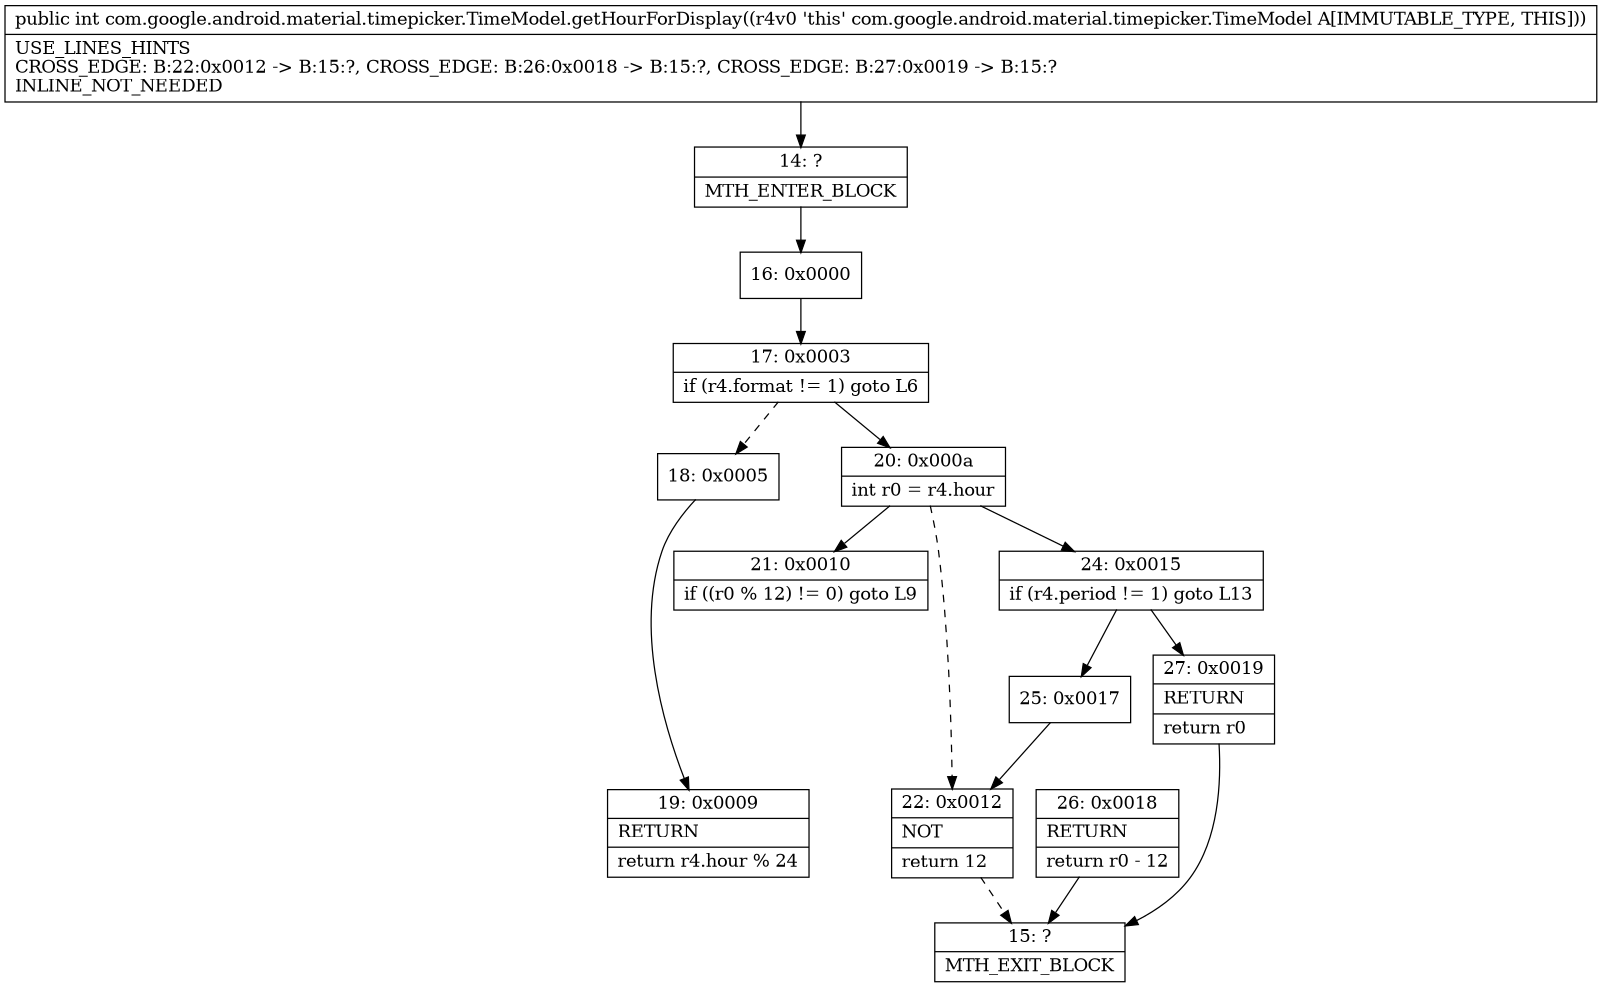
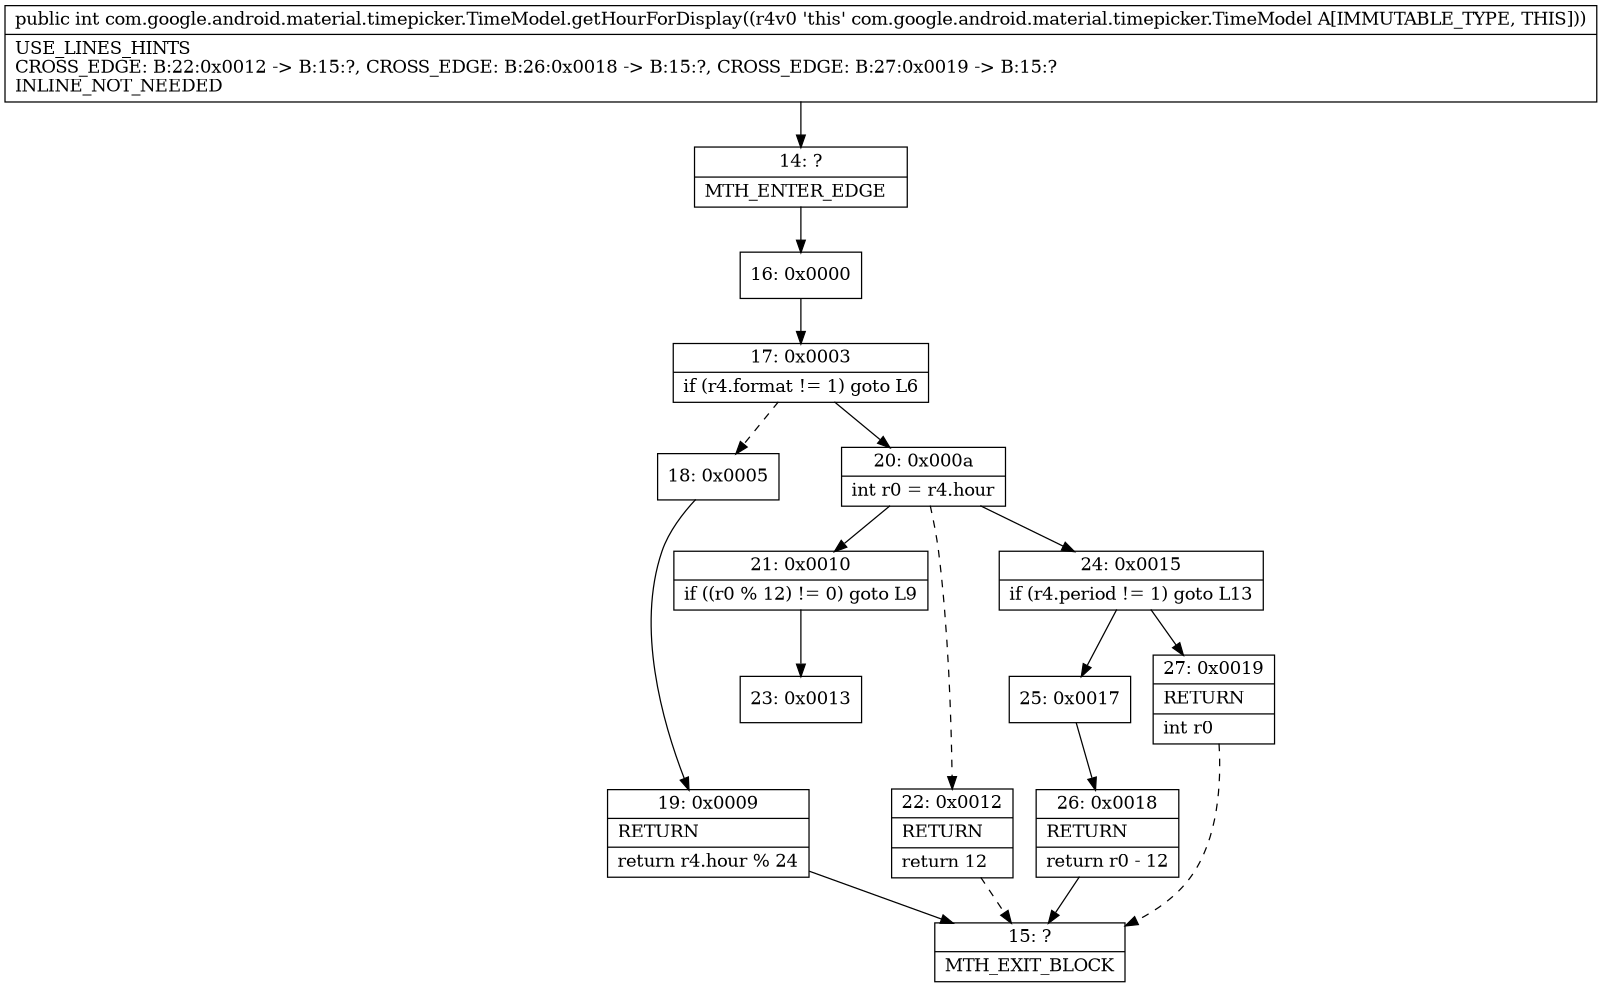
(801, 191) -> (795, 191)
none -> (801, 700)
(1205, 728) -> (1188, 728)
(1025, 751) -> (1084, 750)
(922, 832) -> (942, 832)
(1207, 847) -> (1207, 847)
none -> (875, 895)
